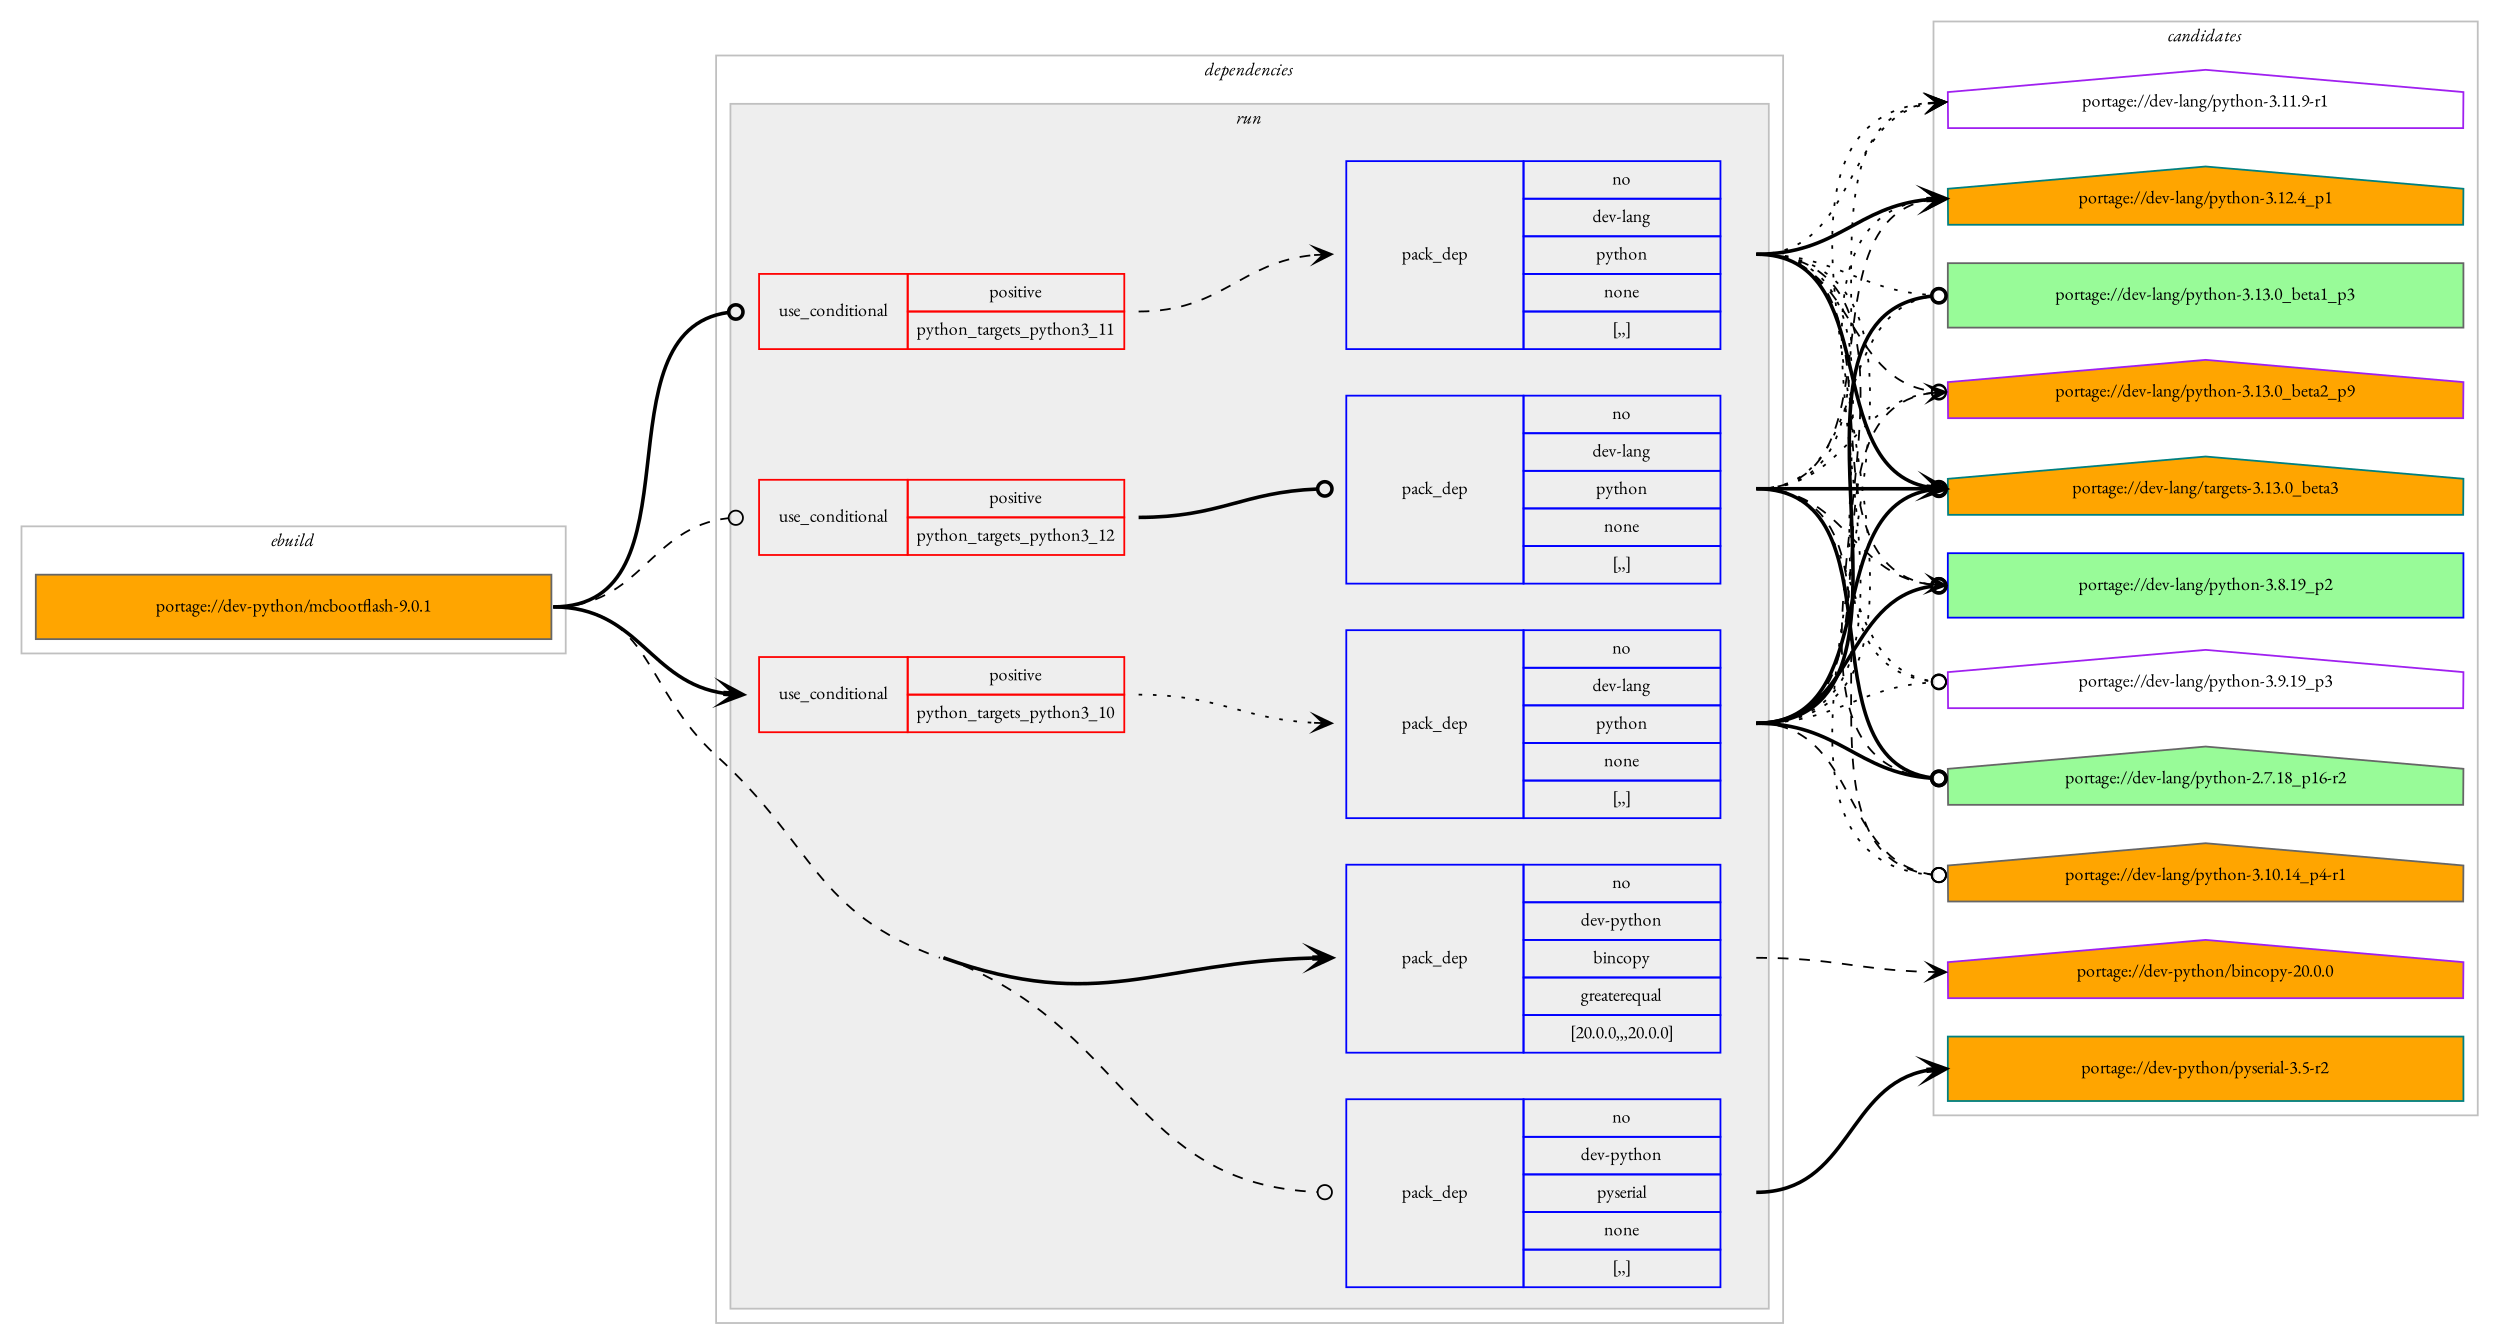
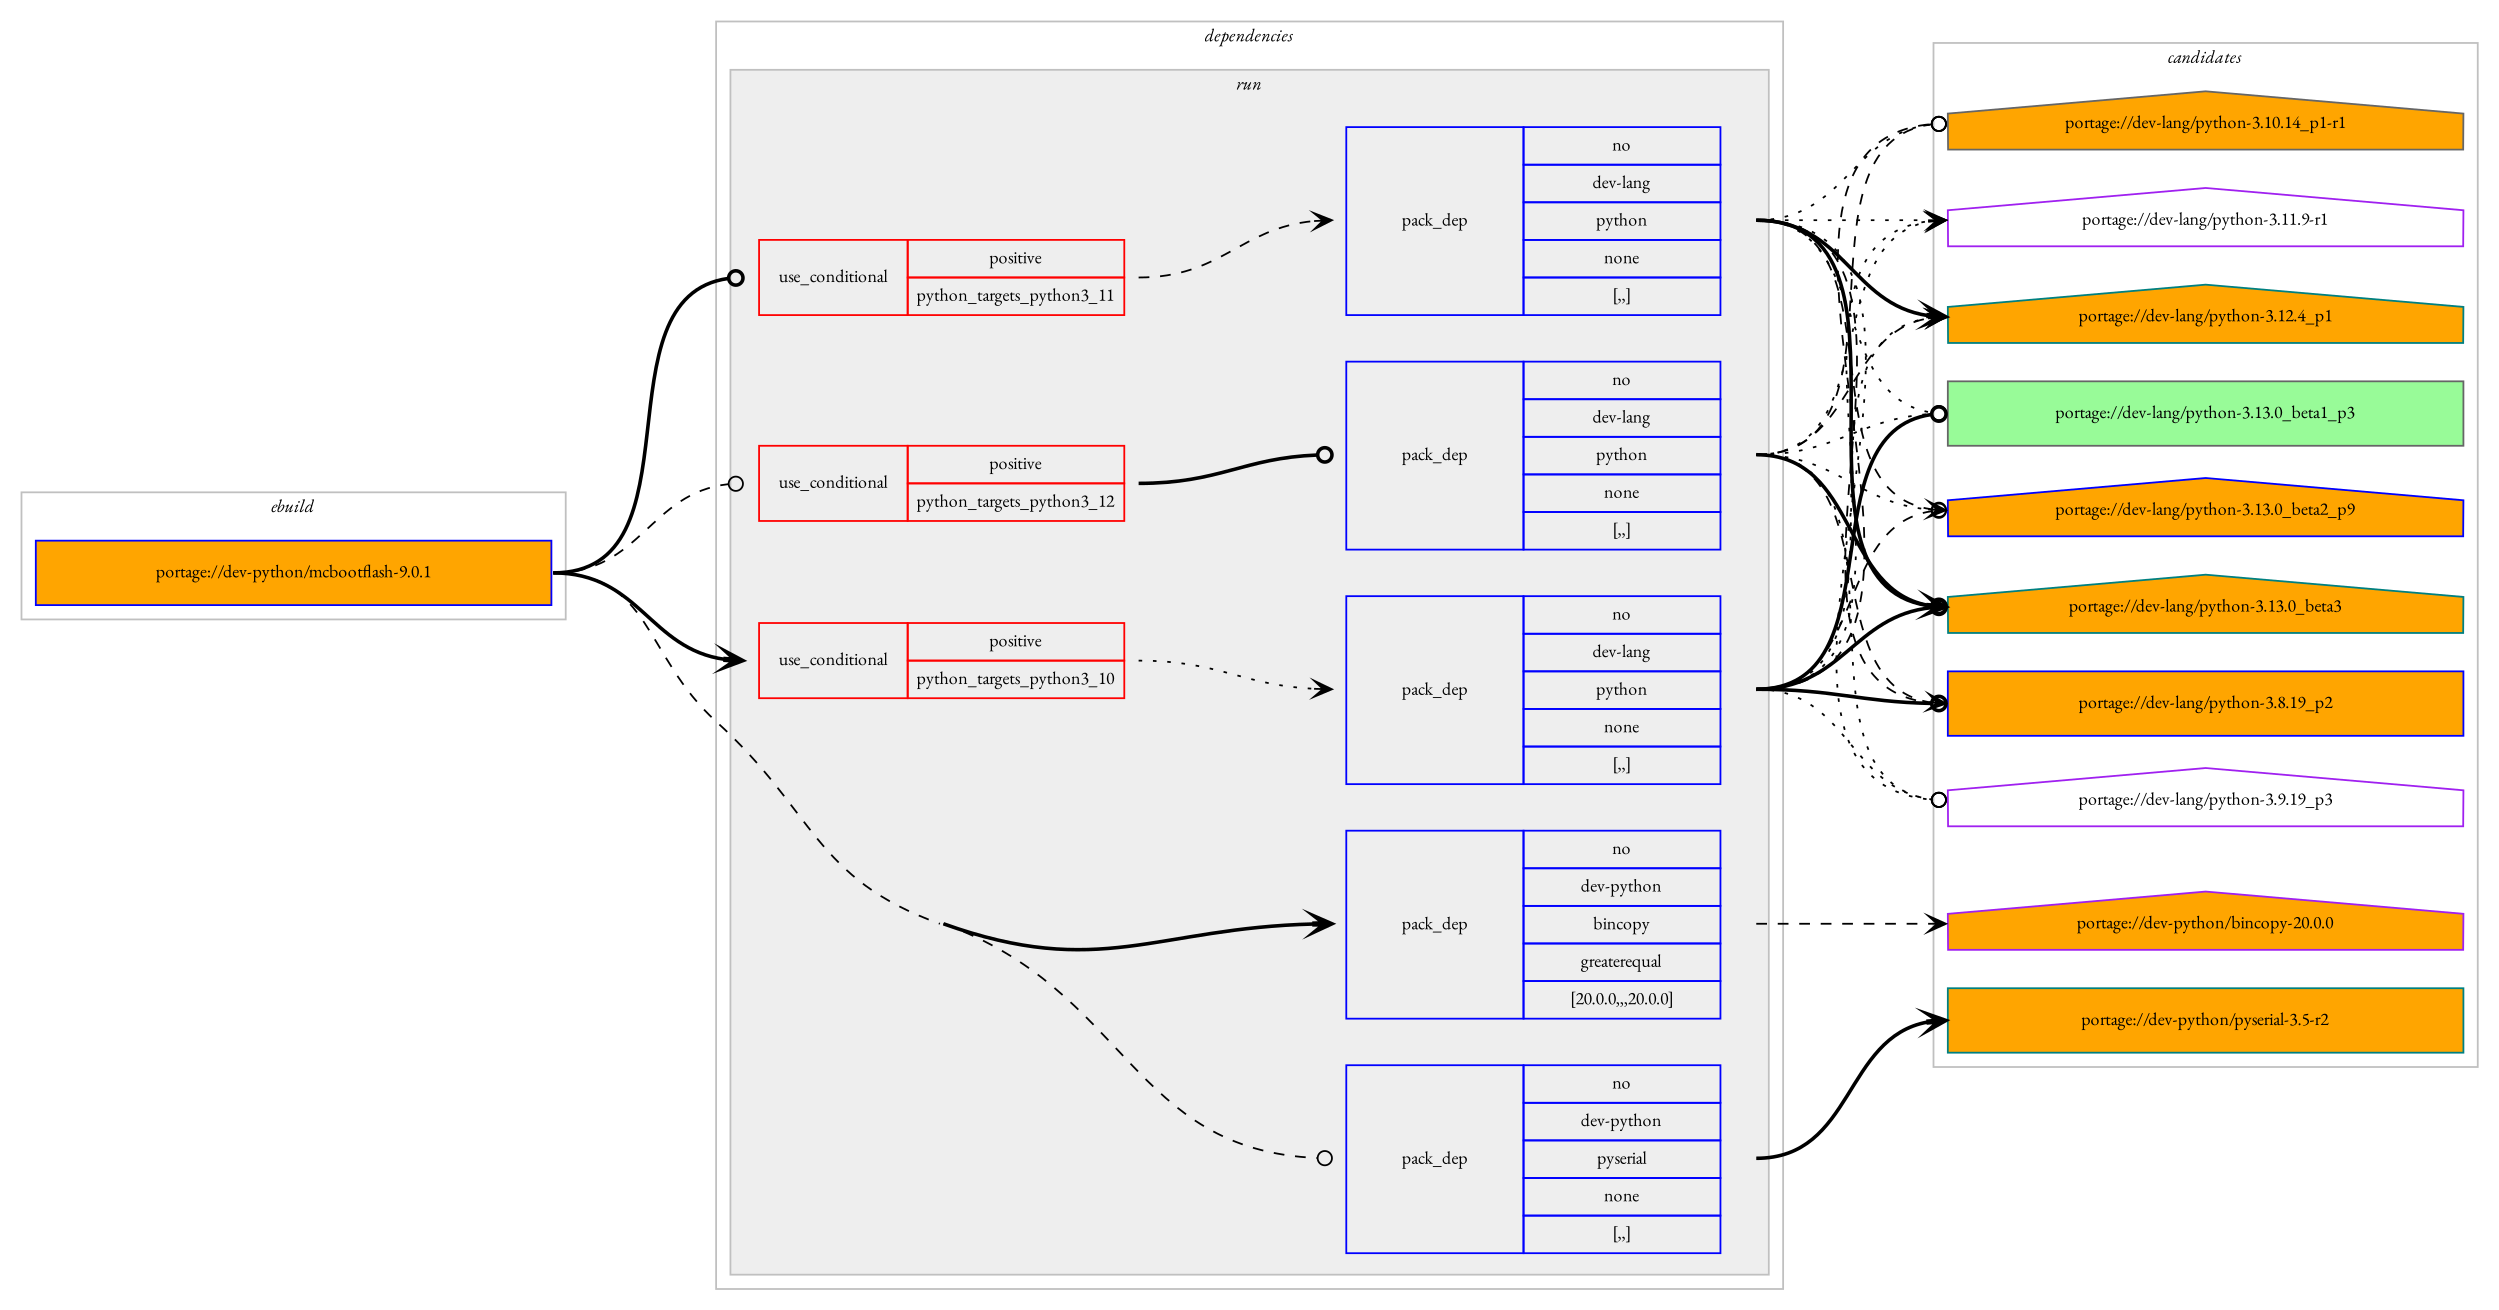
(2206, 392) -> (2206, 510)
(2206, 489) -> (2206, 607)
(2206, 585) -> (2206, 704)
(294, 607) -> (294, 573)
(2206, 779) -> none
(2206, 875) -> (2206, 124)
